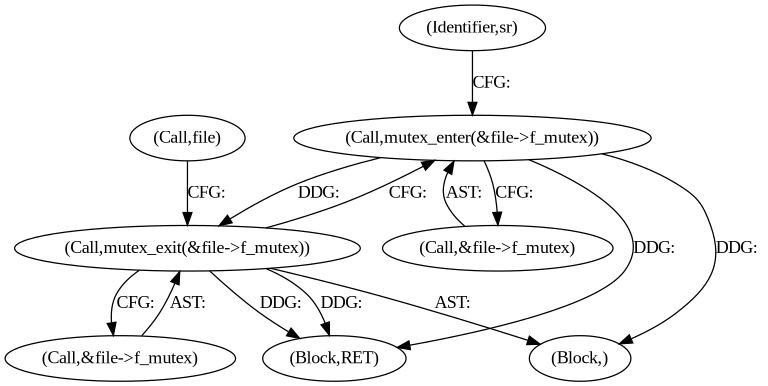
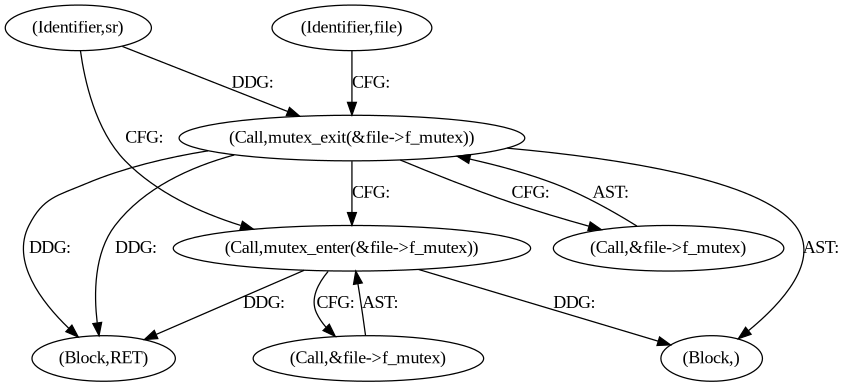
(187, 138) -> (352, 28)
(303, 182) -> (205, 79)
